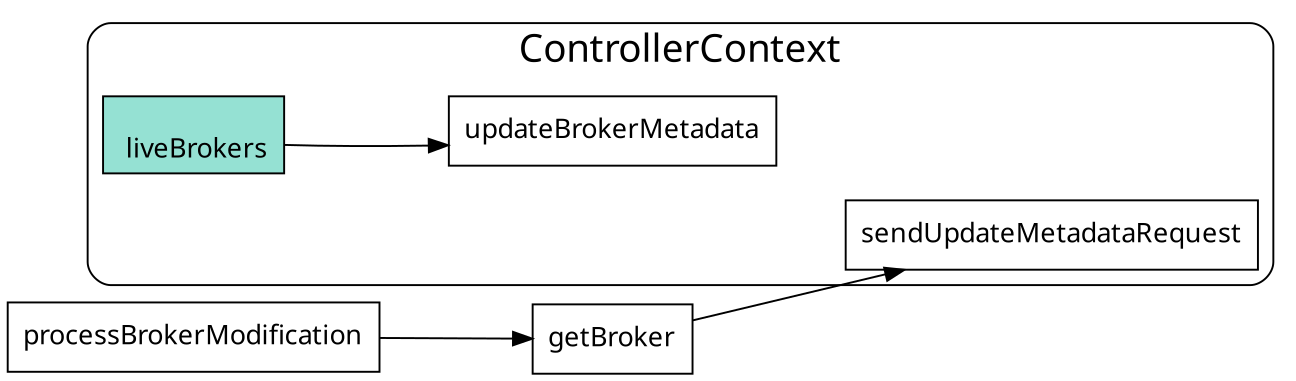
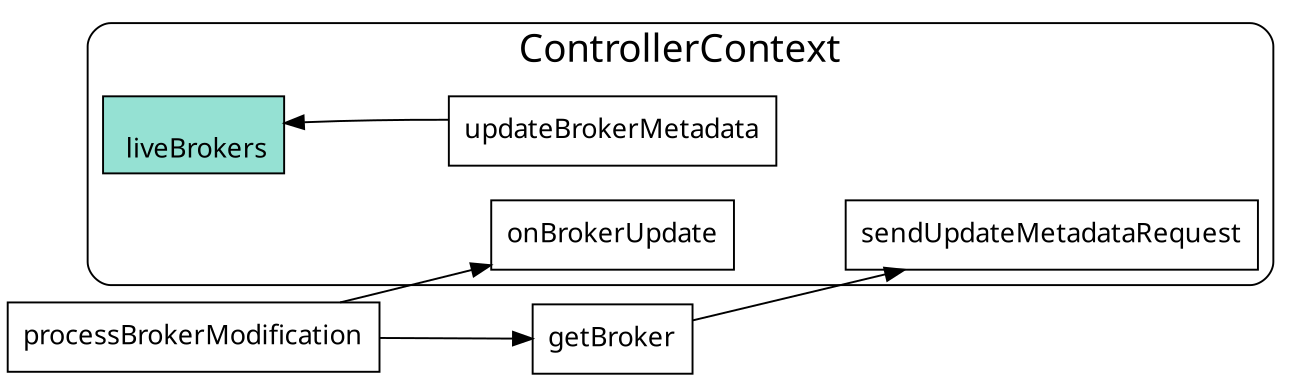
(356, 146) -> (376, 120)
none -> (613, 235)
